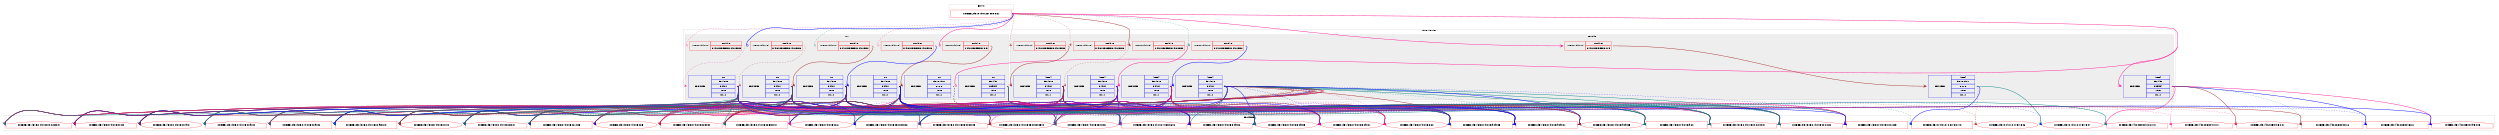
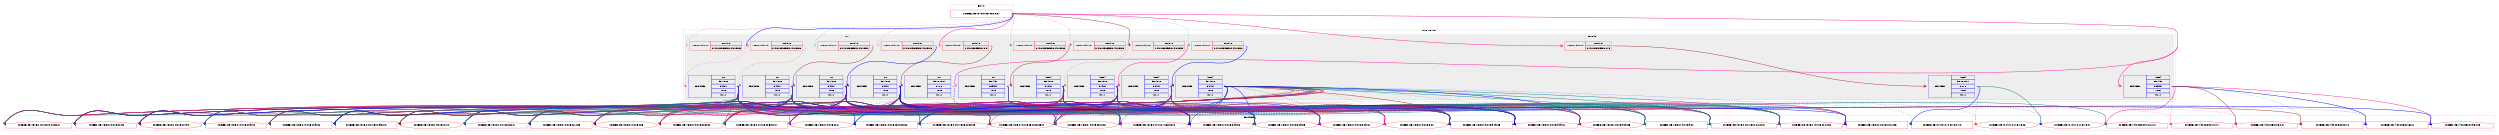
(1547, 125) -> (1547, 125)
